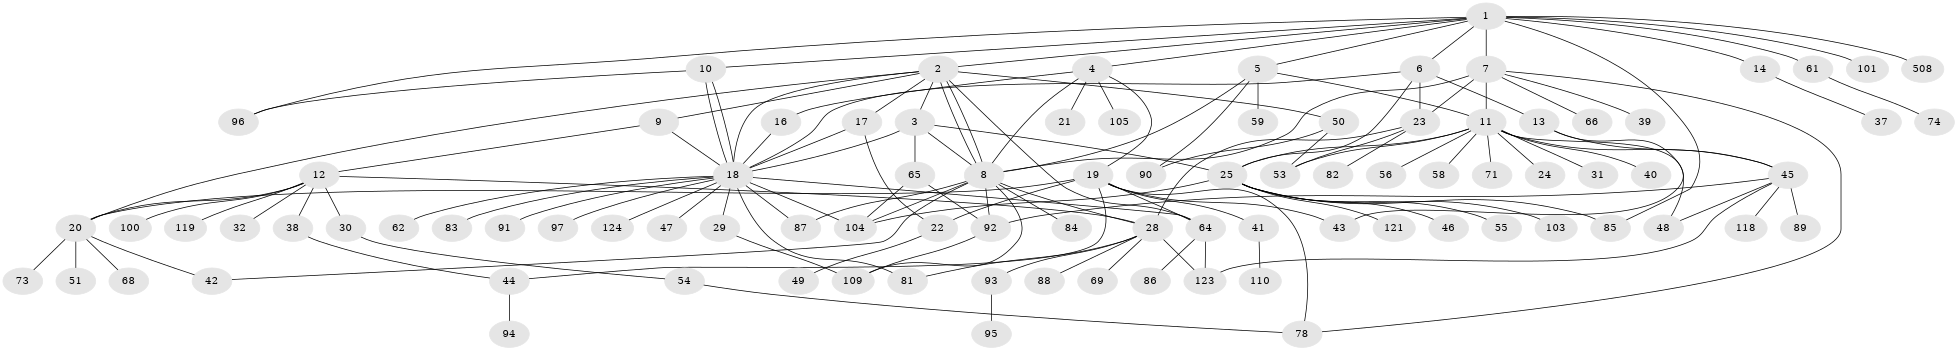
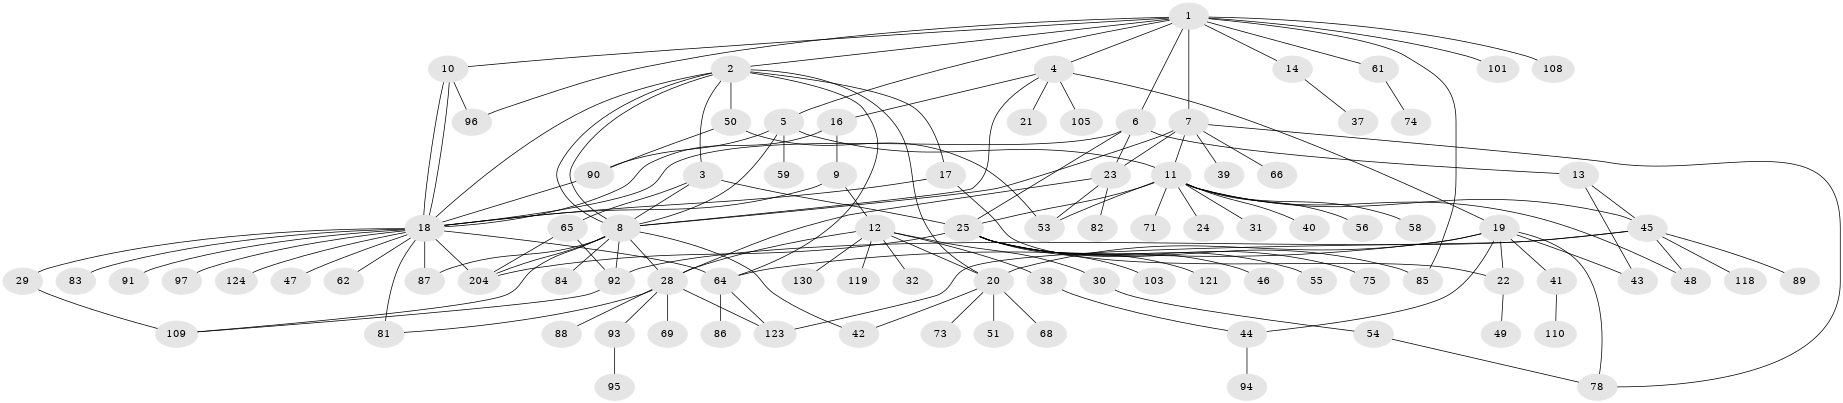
(1923, 69) -> (1553, 69)
(799, 96) -> (837, 150)
(827, 154) -> (509, 202)
(130, 228) -> (803, 281)
(855, 228) -> (479, 281)
none -> (1370, 281)
